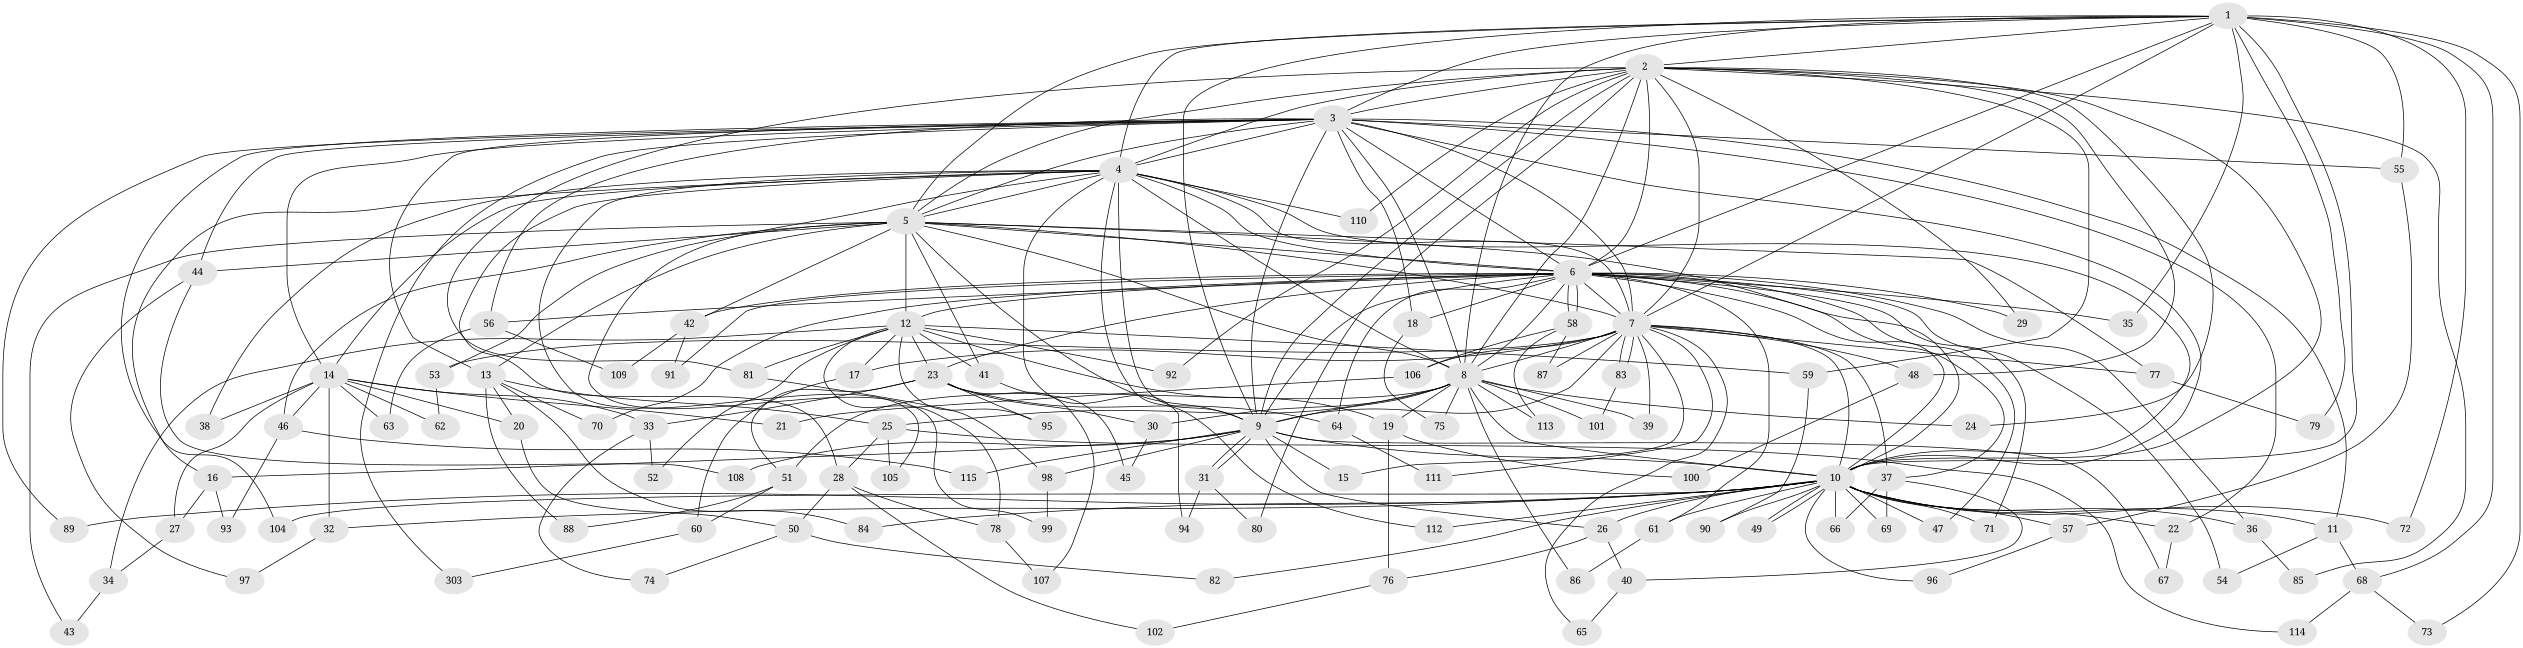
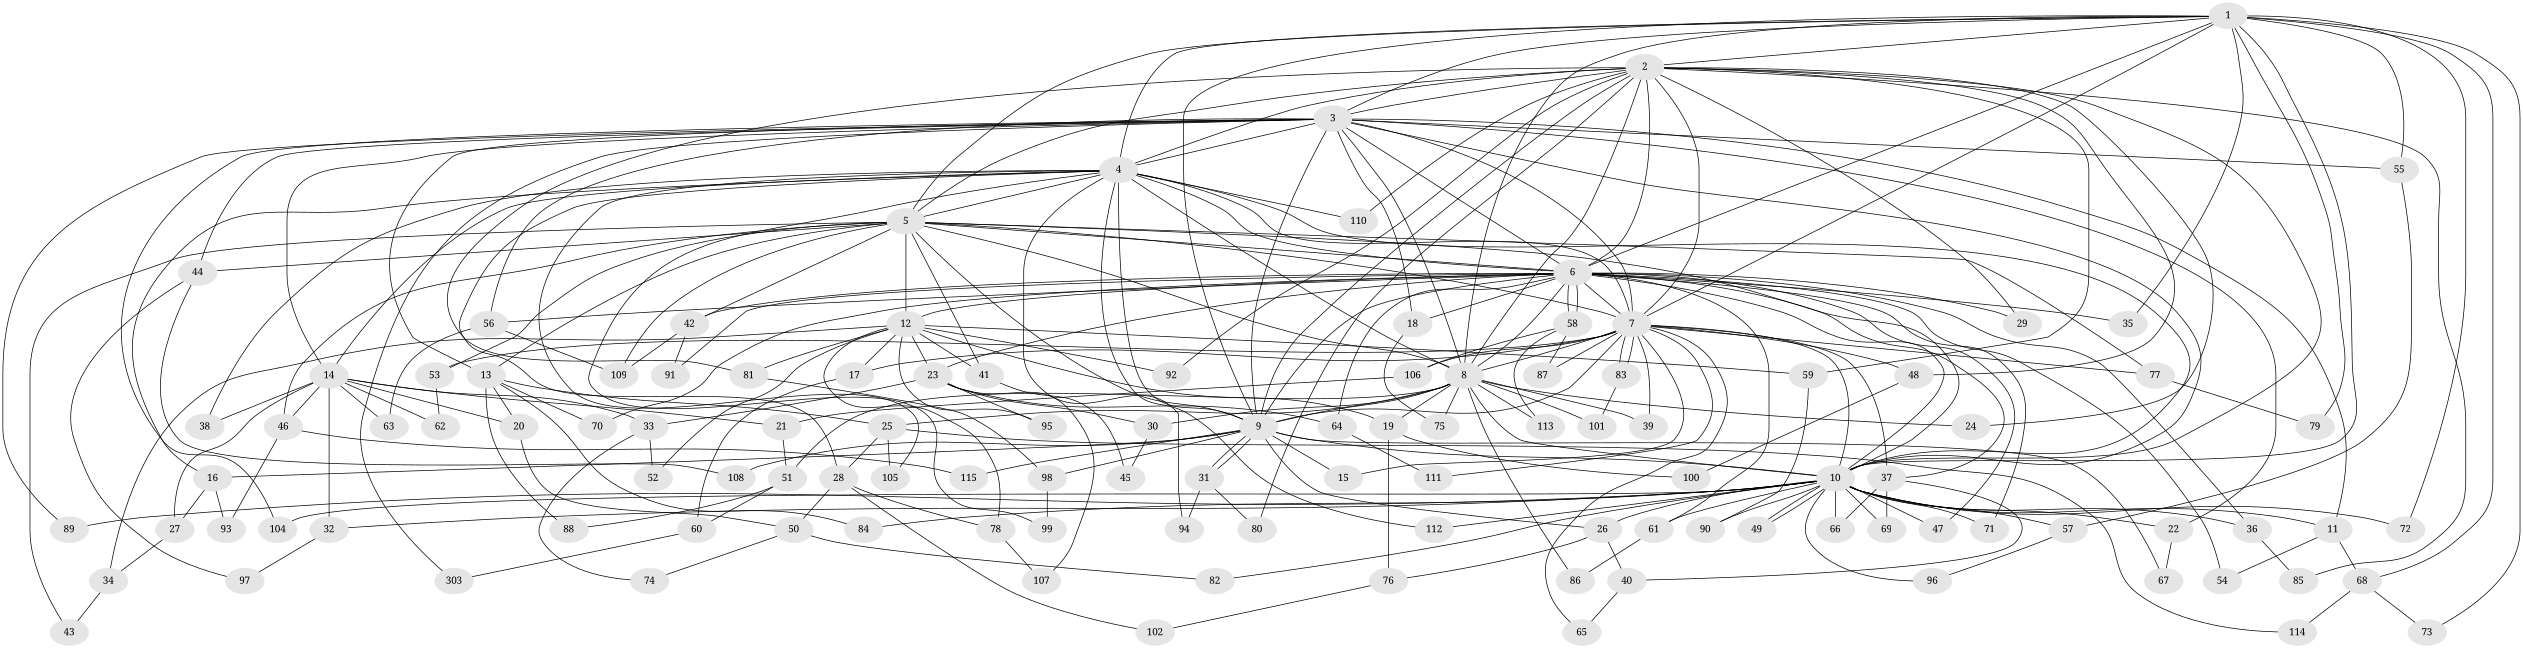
(1114, 152) -> (740, 266)
(754, 418) -> (784, 448)
